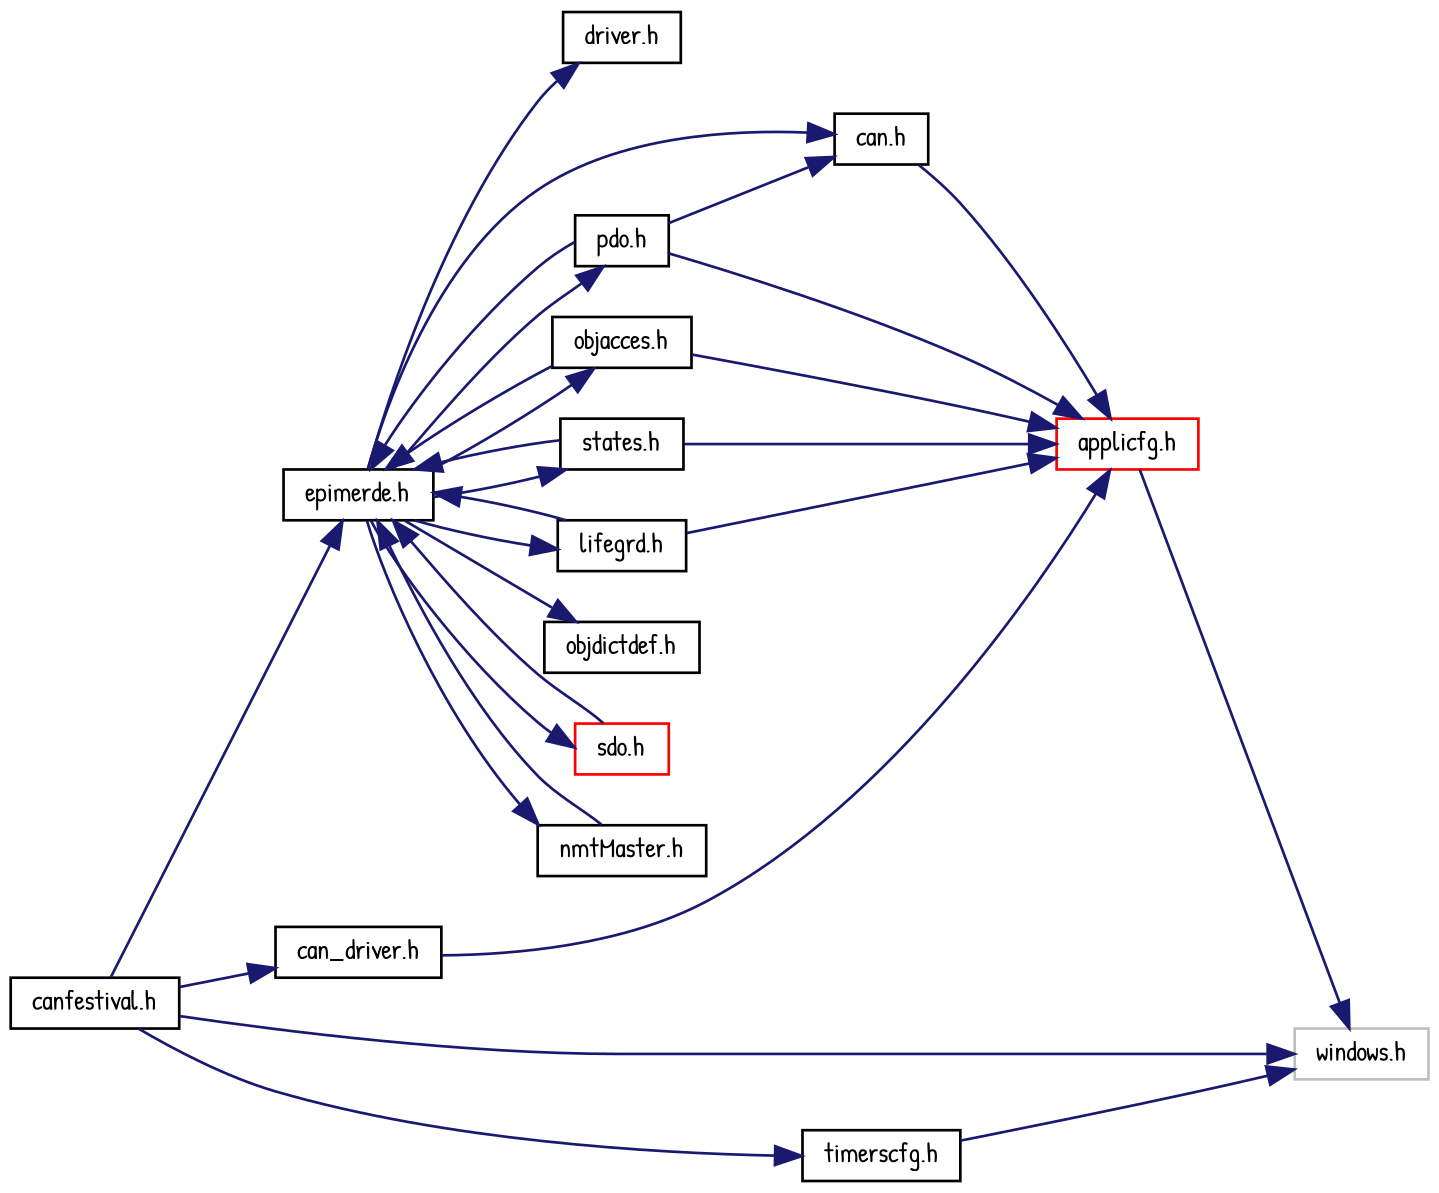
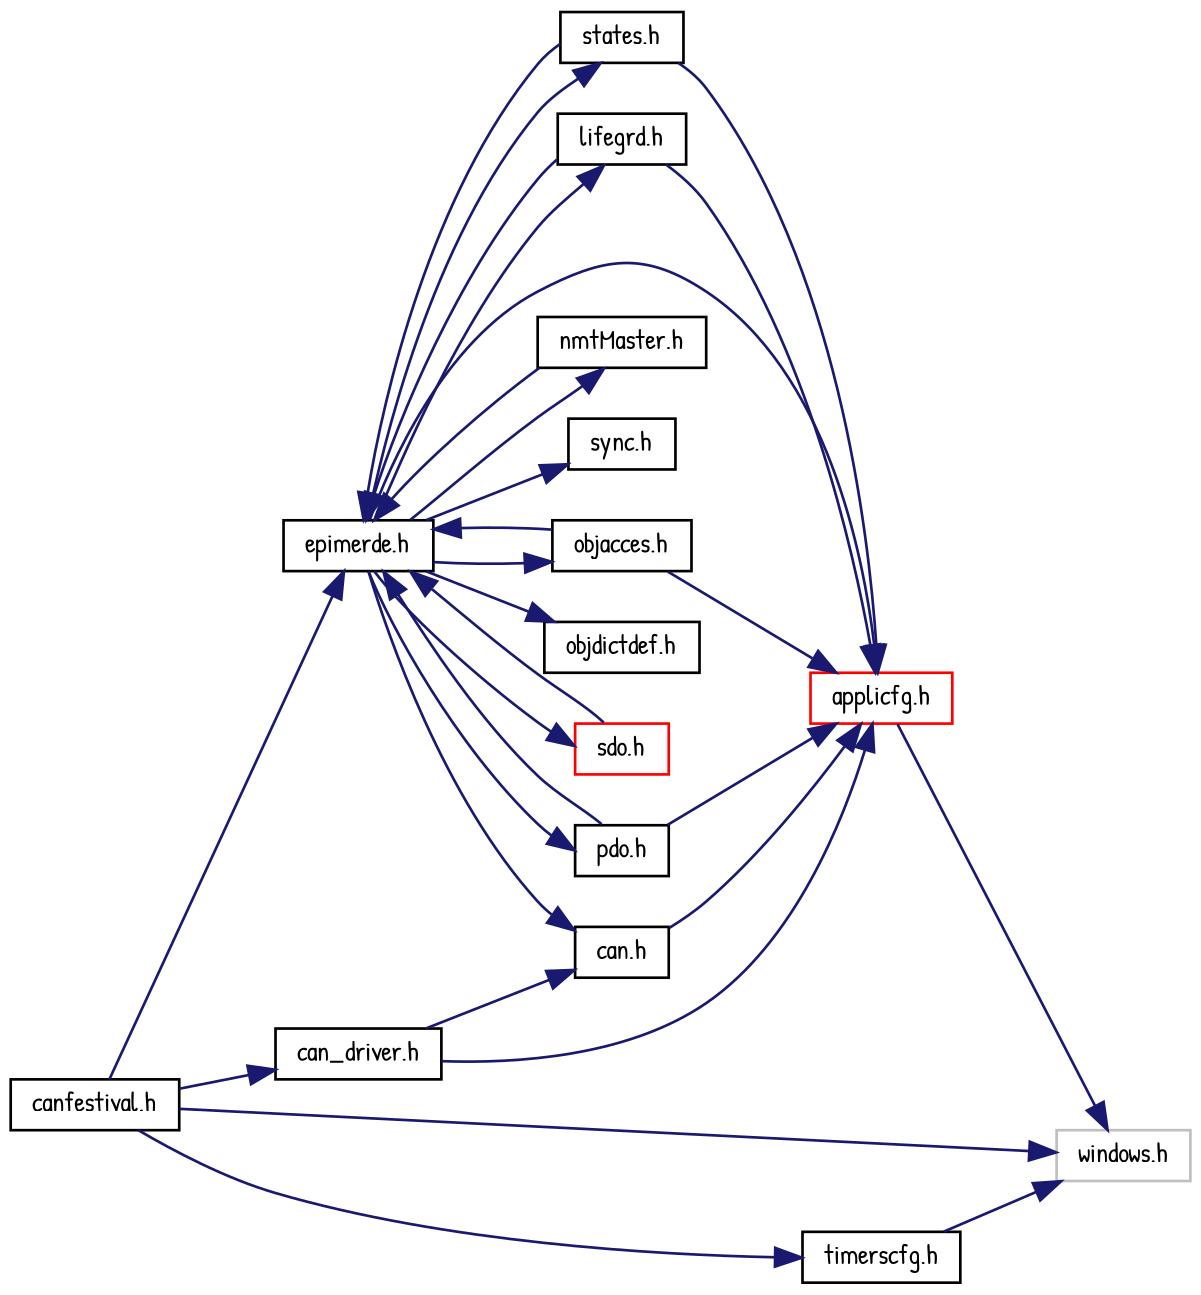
(622, 37) -> (622, 444)
(739, 195) -> (488, 1004)
none -> (677, 275)
